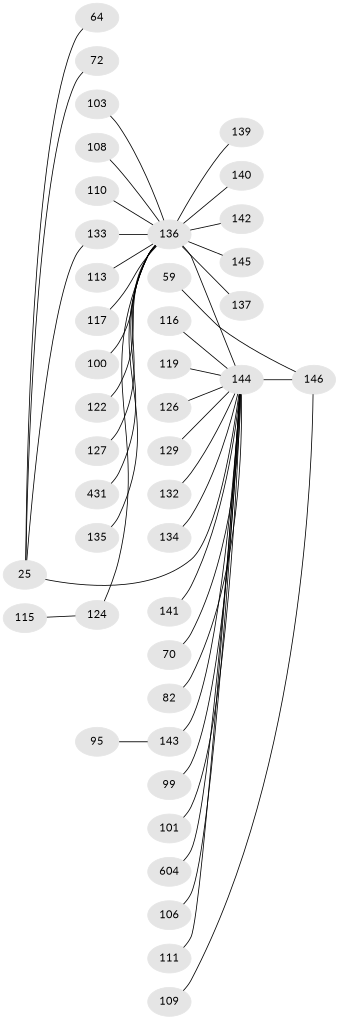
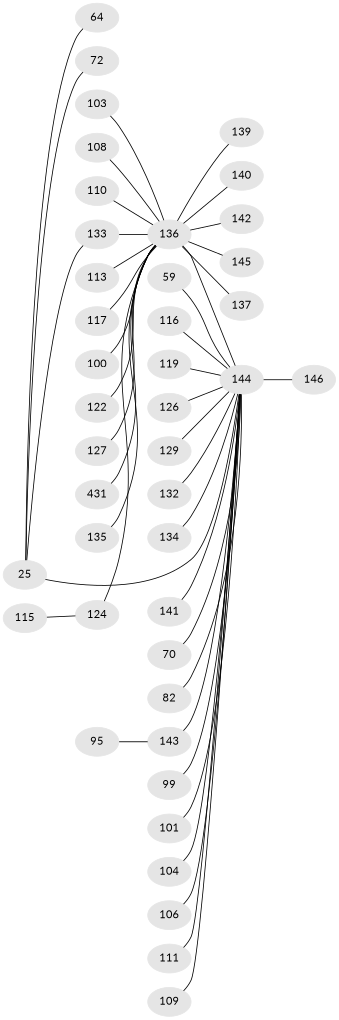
(234, 337) -> (207, 328)
(282, 700) -> (219, 694)
(169, 872) -> (169, 872)
